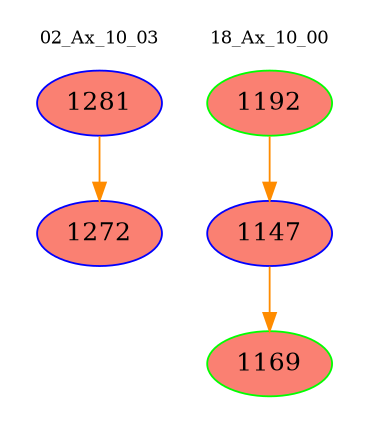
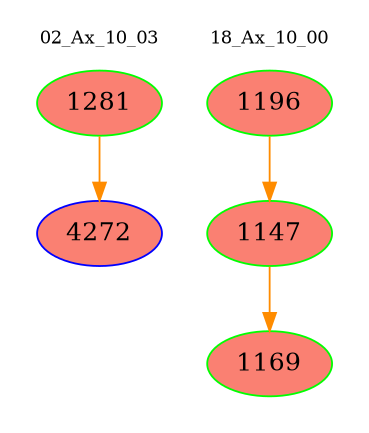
(100, 103) -> (100, 103)
(270, 103) -> (270, 103)
(100, 233) -> (100, 233)
(270, 233) -> (270, 233)
